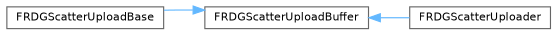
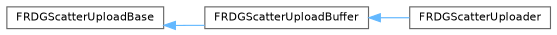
(178, 10) -> (190, 25)
